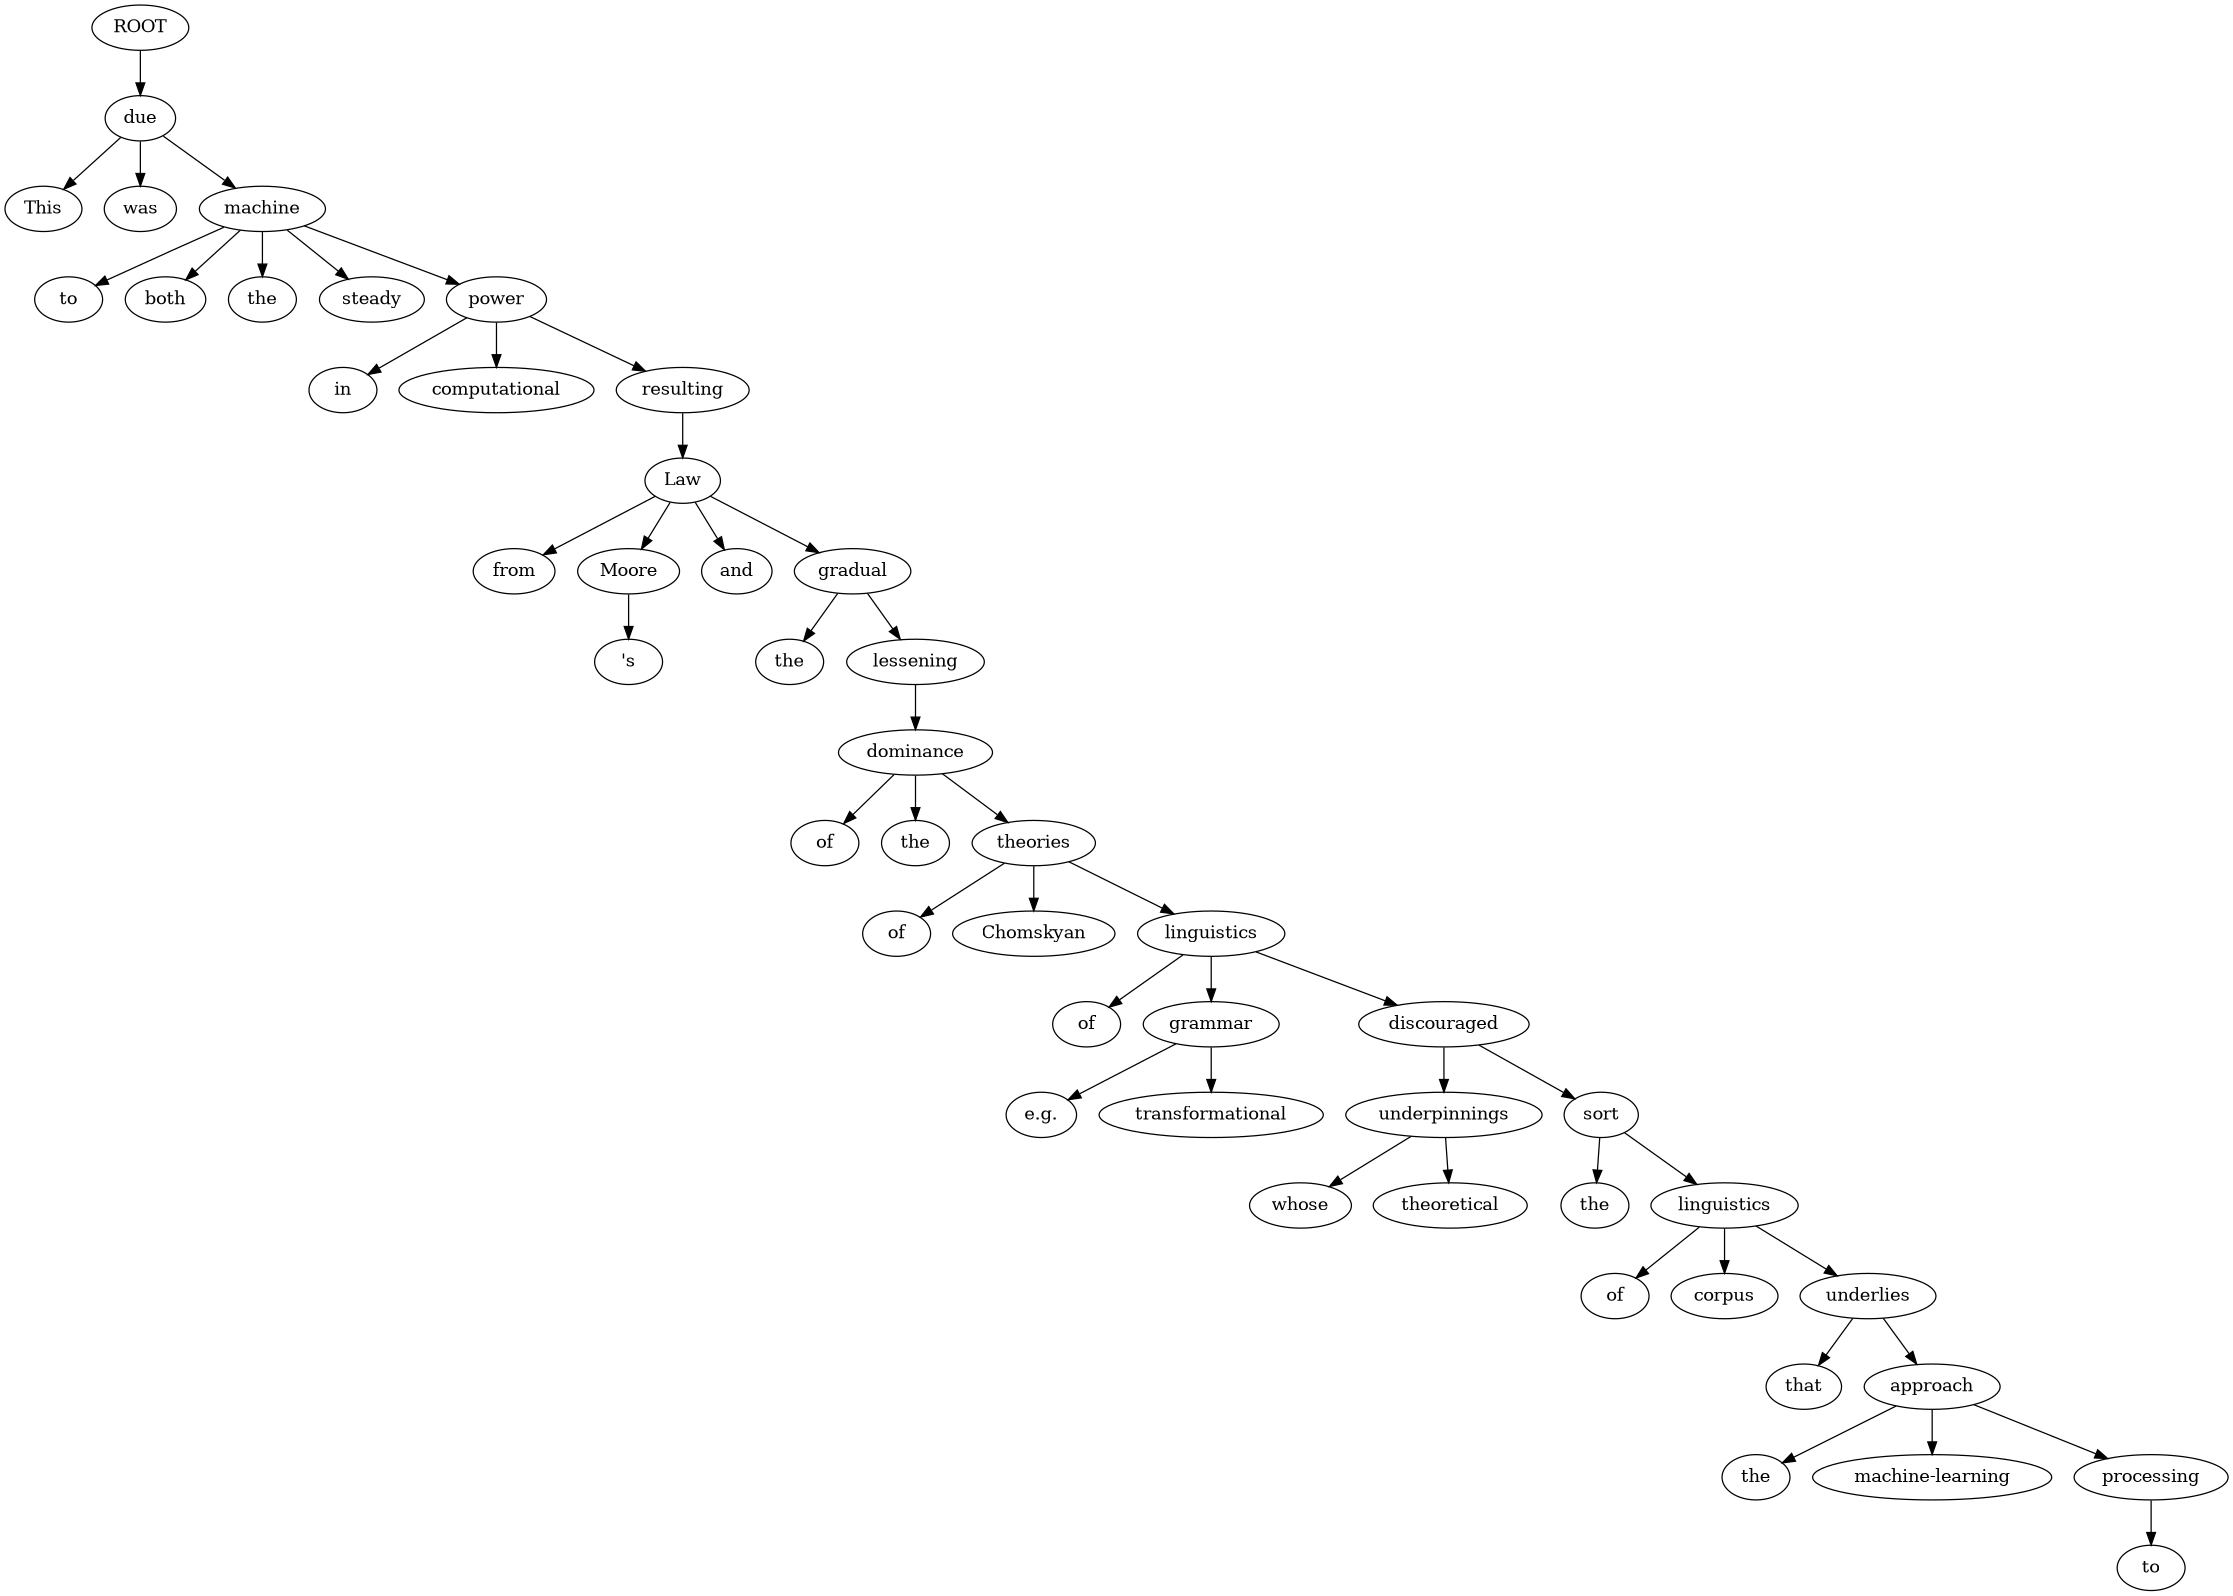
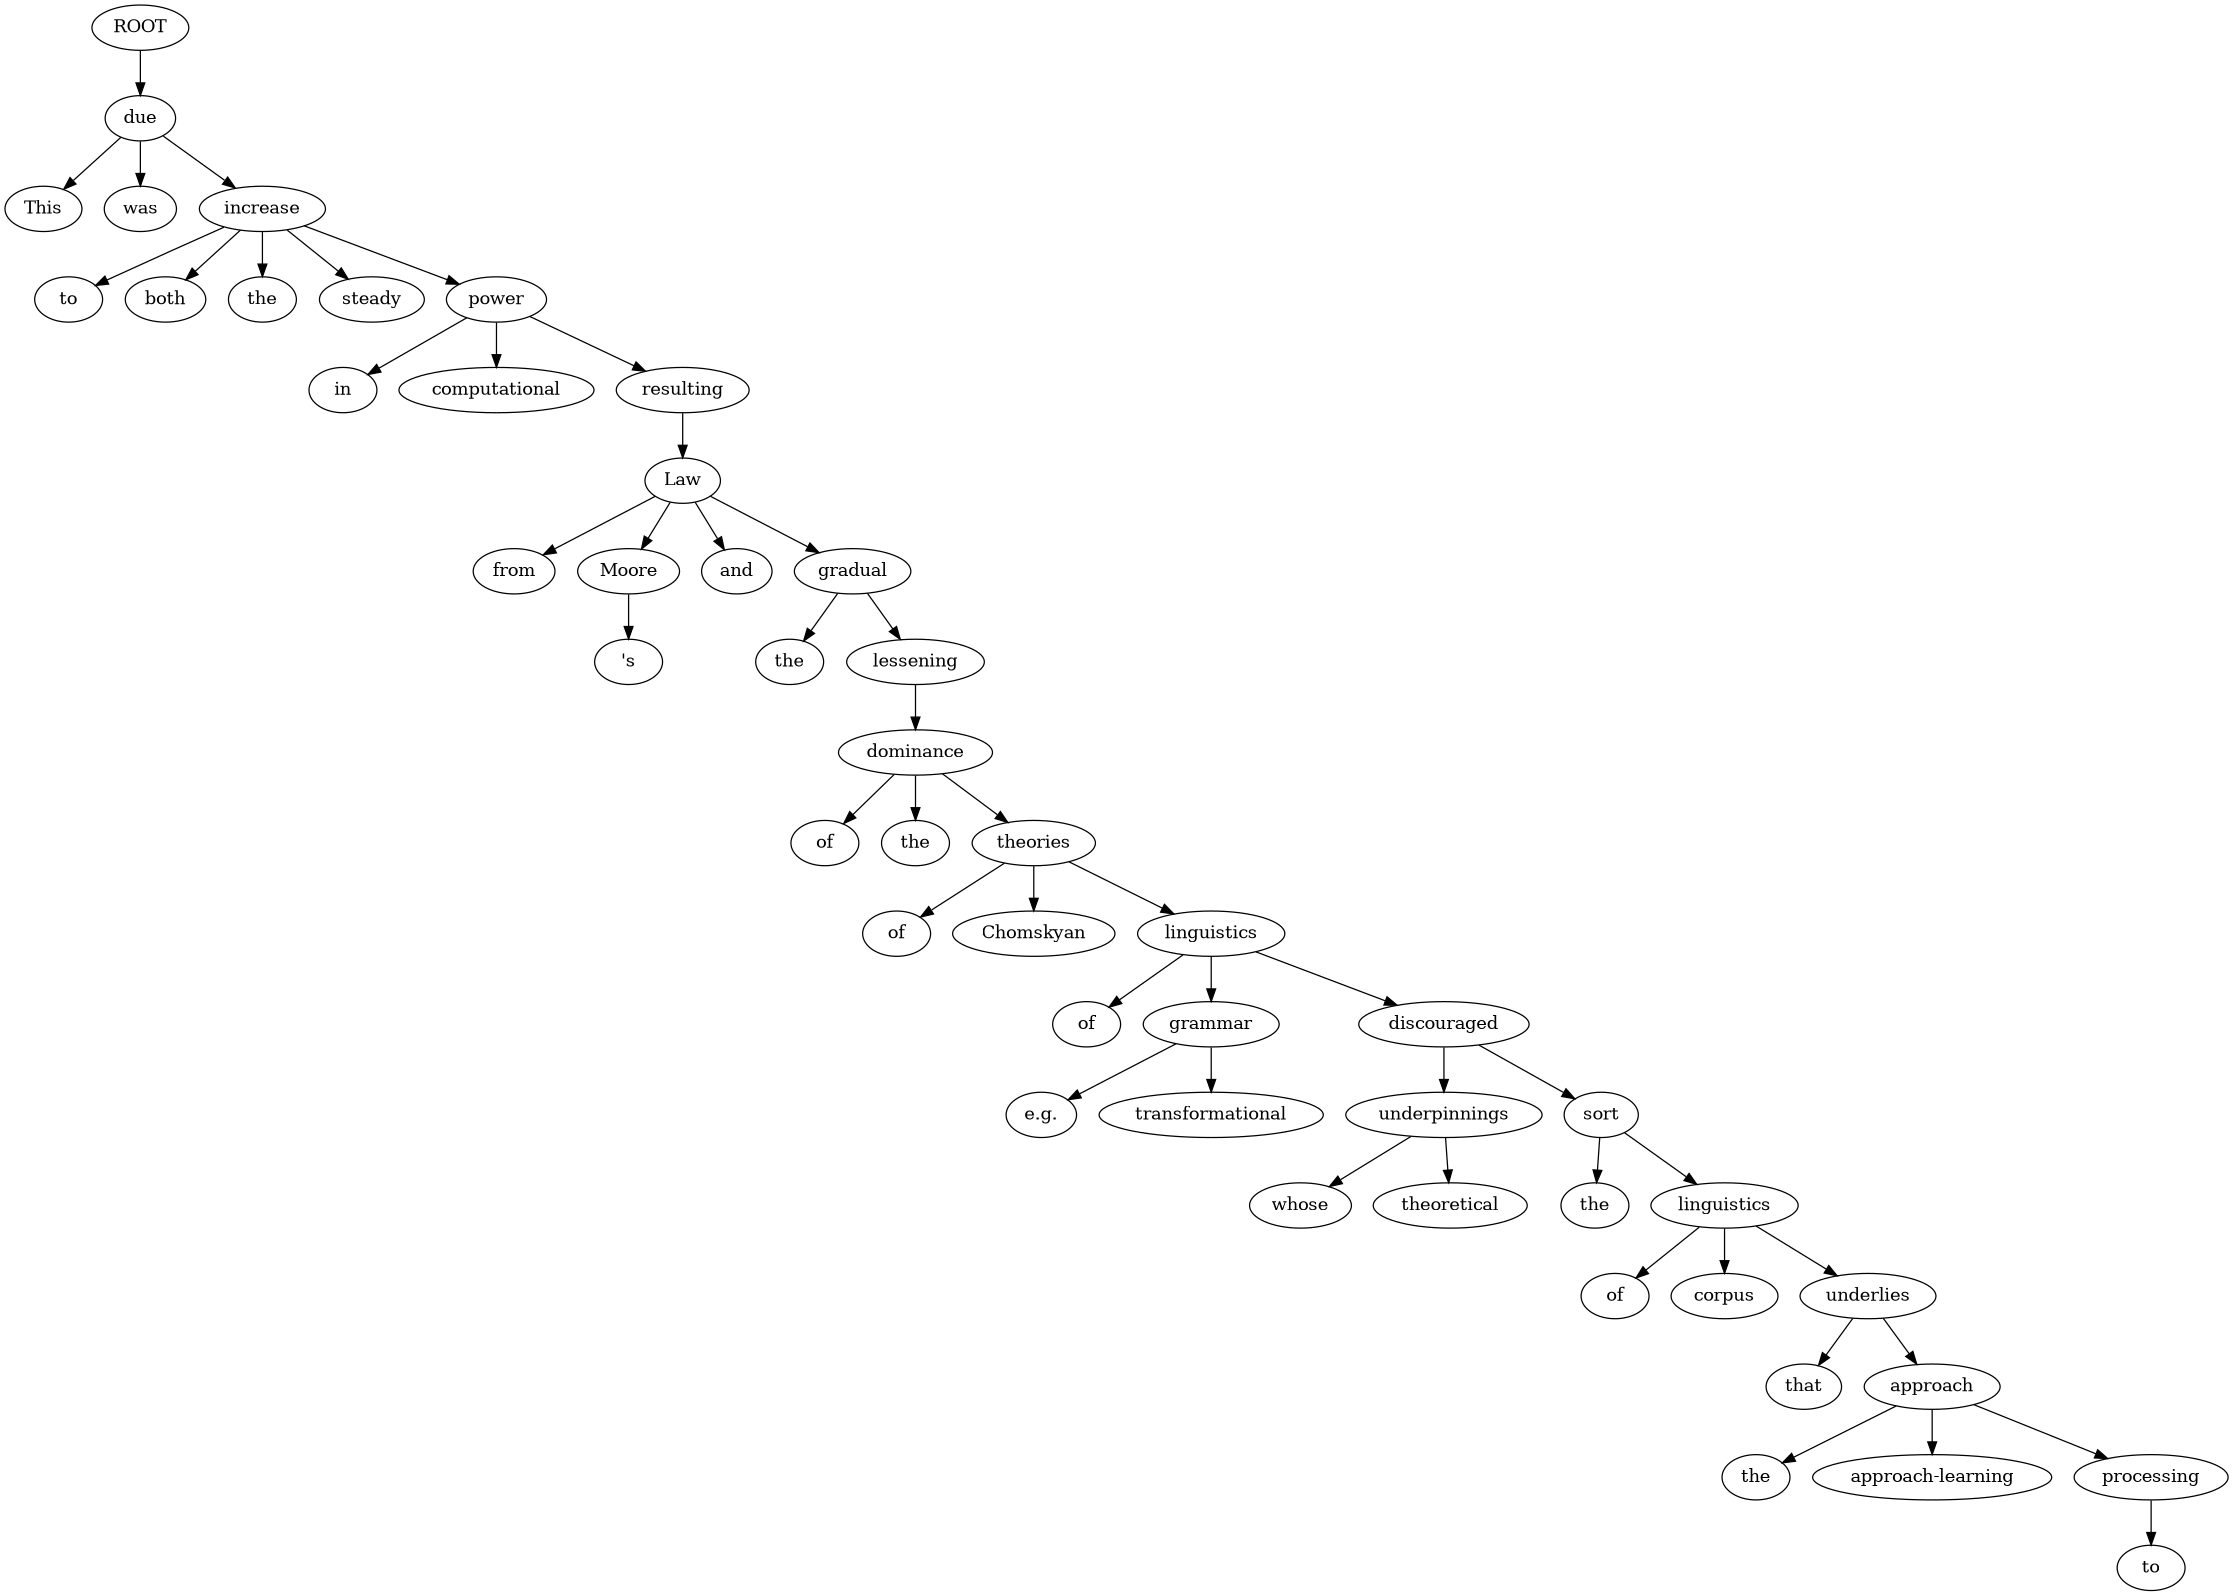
(262, 209) -> (262, 209)
(1932, 1477) -> (1932, 1477)
